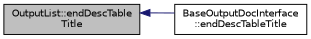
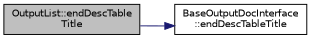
(162, 13) -> (152, 26)
